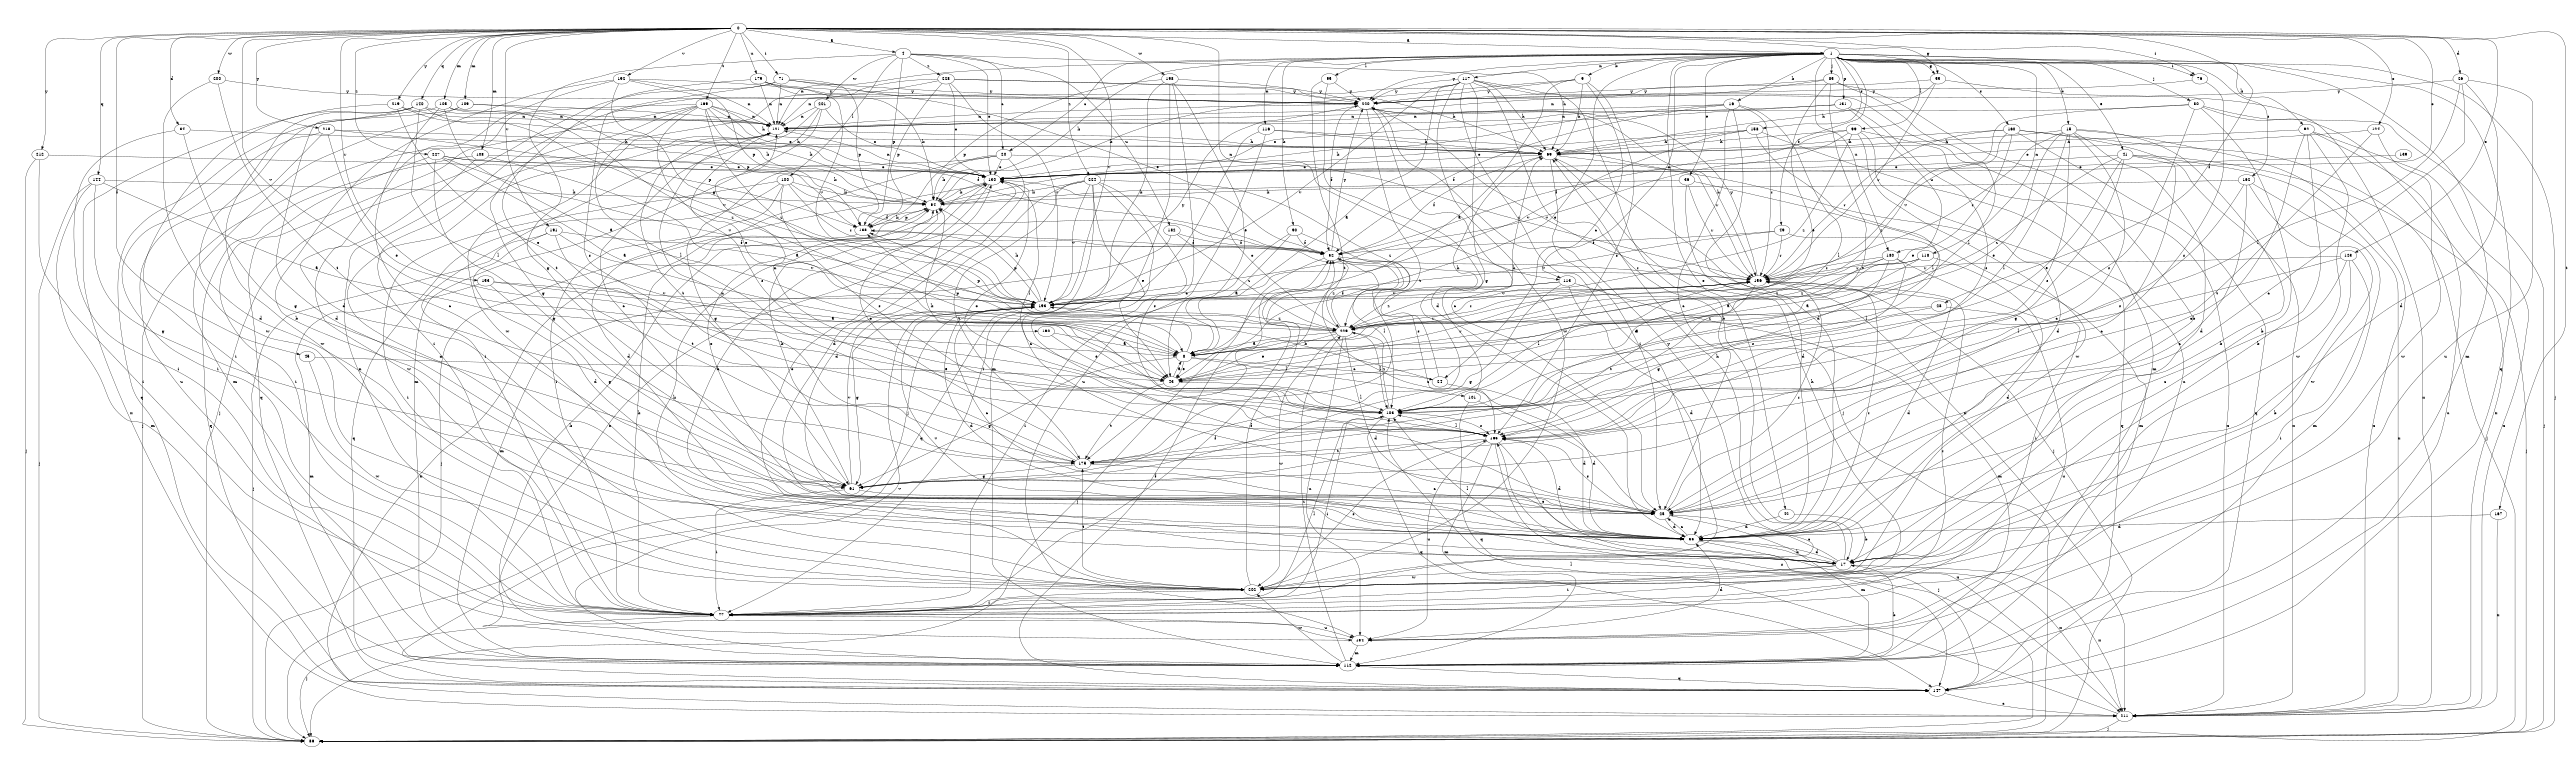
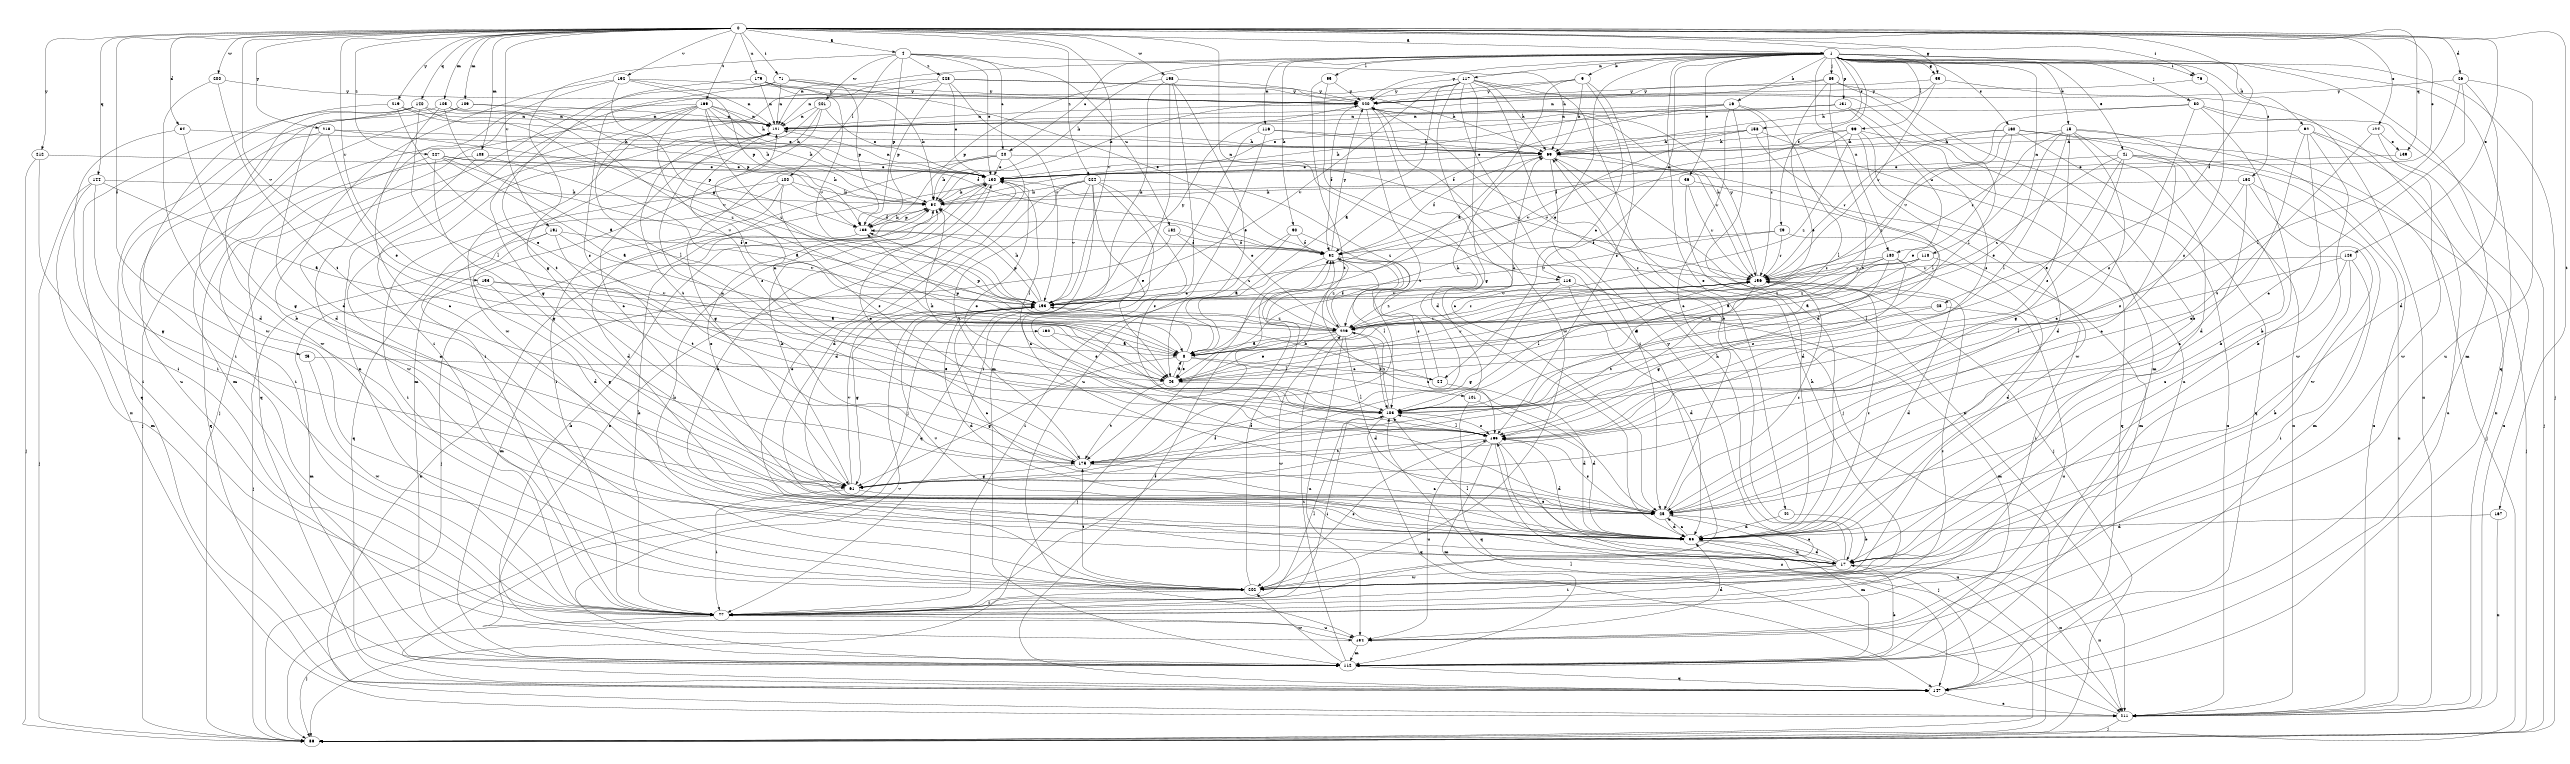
none -> (1638, 30)
(1720, 164) -> (2389, 141)
(1307, 256) -> none
(1381, 369) -> (1381, 369)
